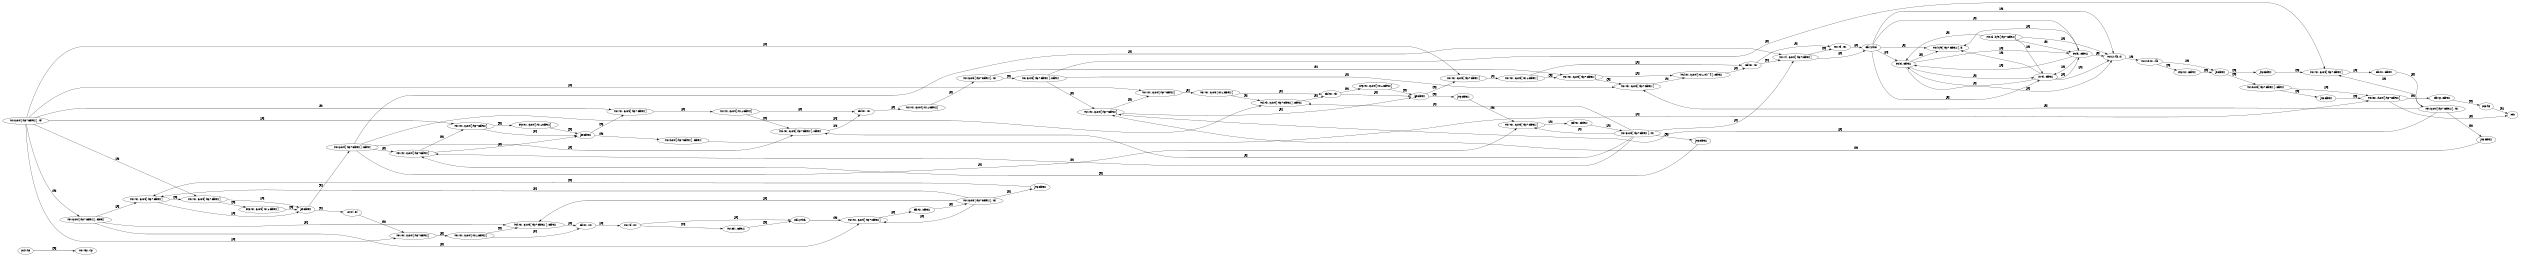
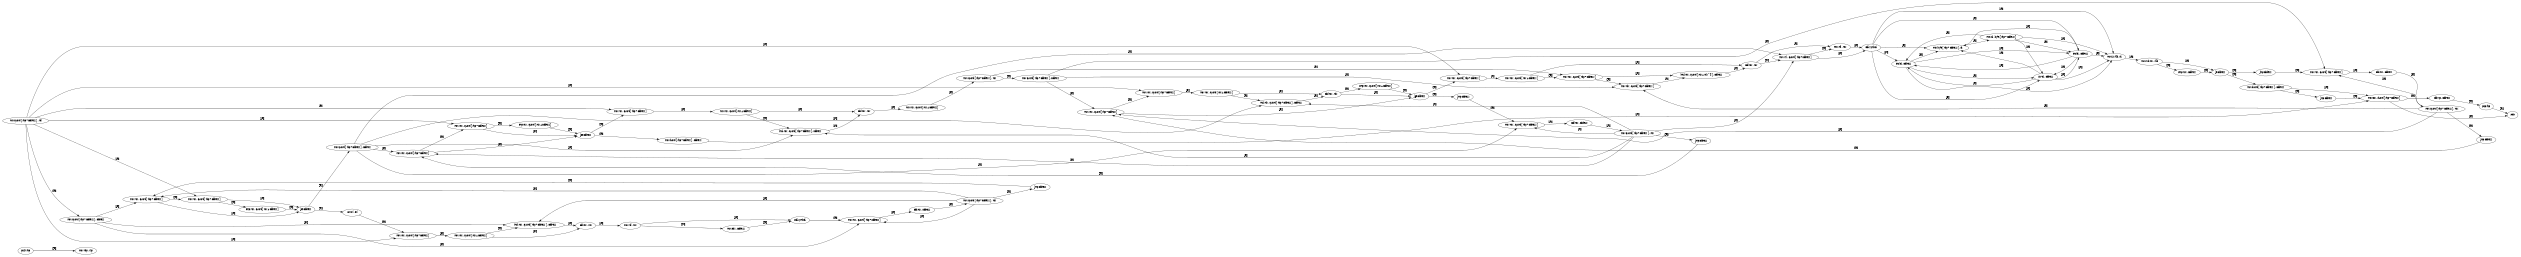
none -> (1975, 43)
